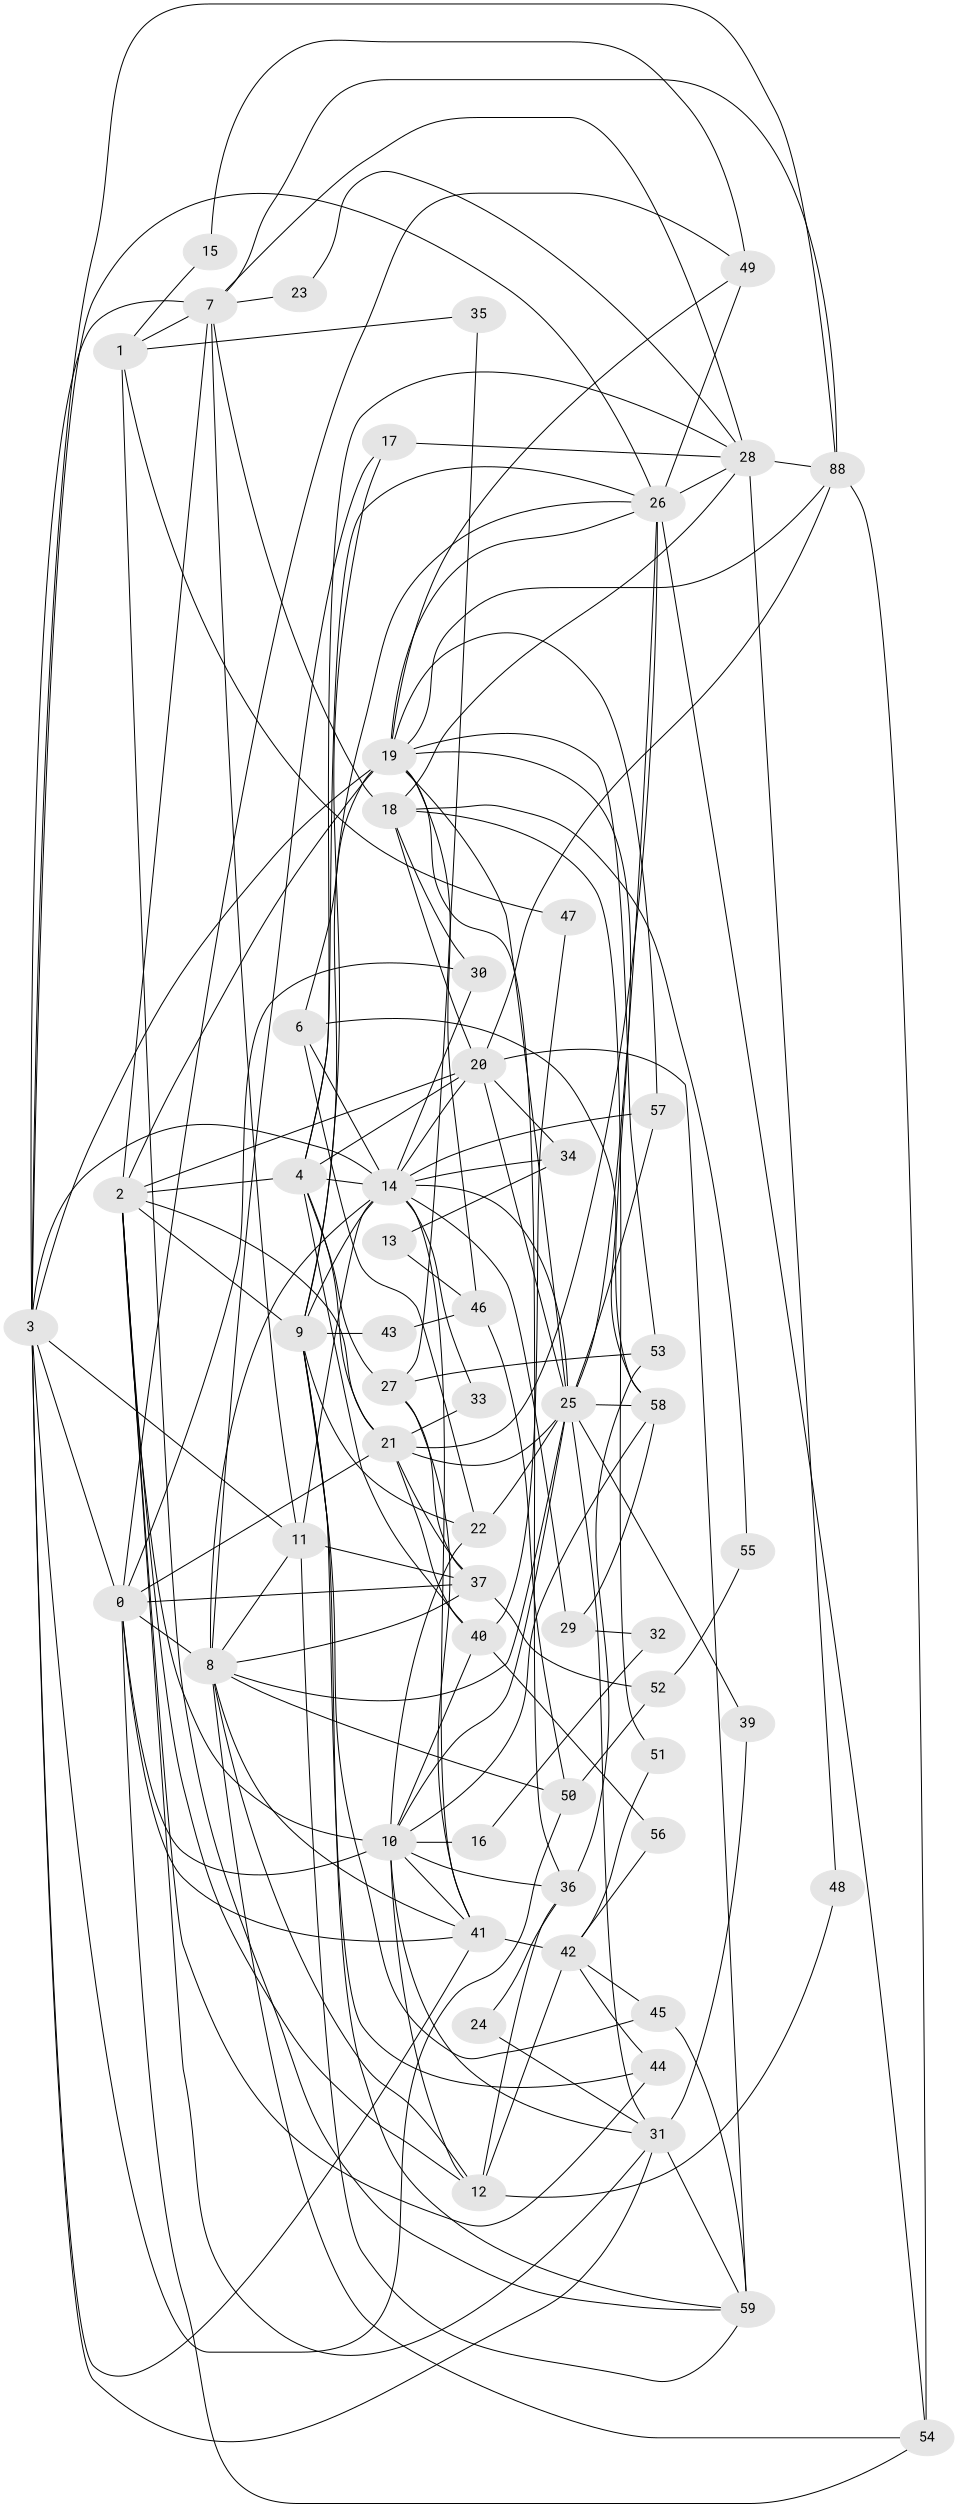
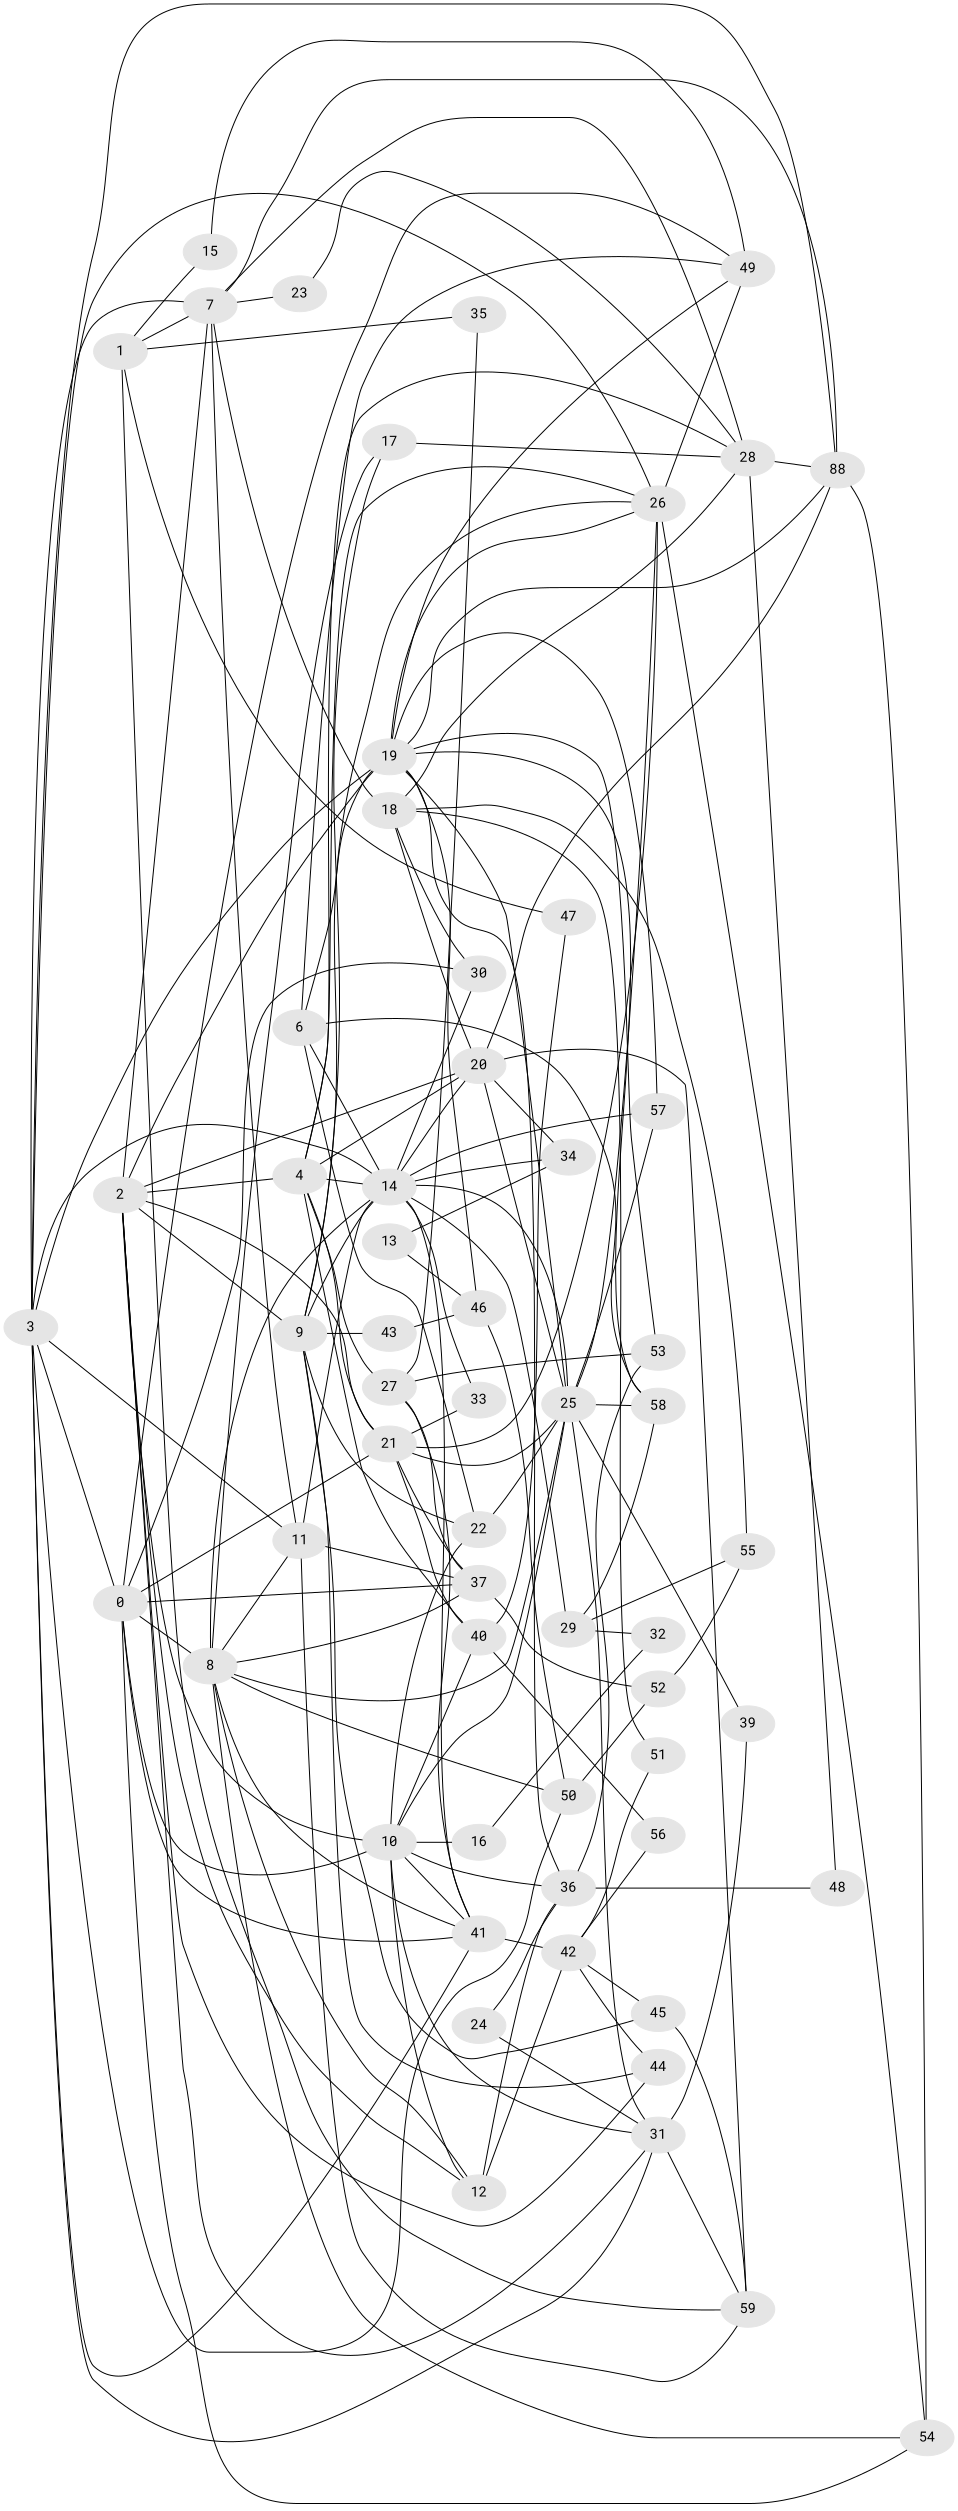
none -> (355, 415)
(703, 481) -> none
none -> (658, 1590)
(528, 1672) -> none
(353, 2031) -> none
(727, 2123) -> (703, 1888)
